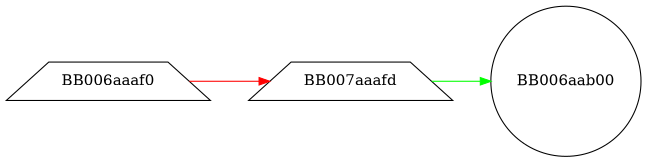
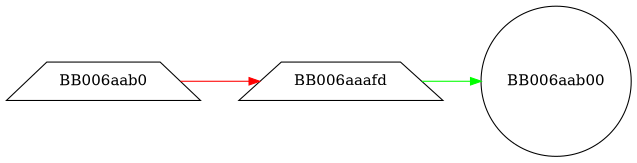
(108, 81) -> (103, 81)
(351, 81) -> (341, 81)
